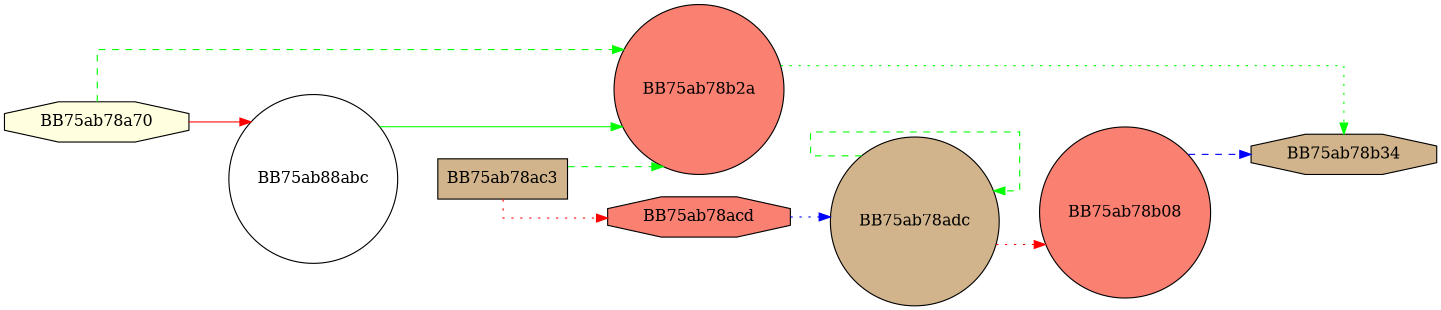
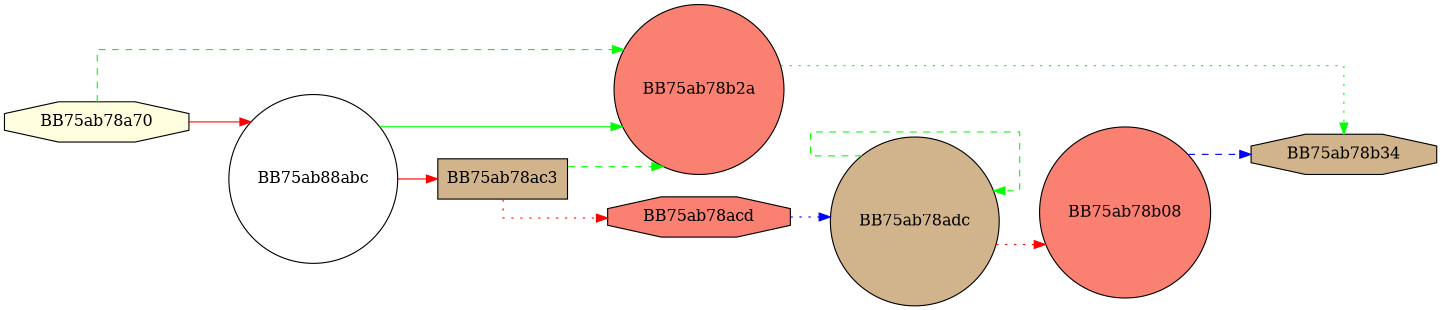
none -> (412, 179)
